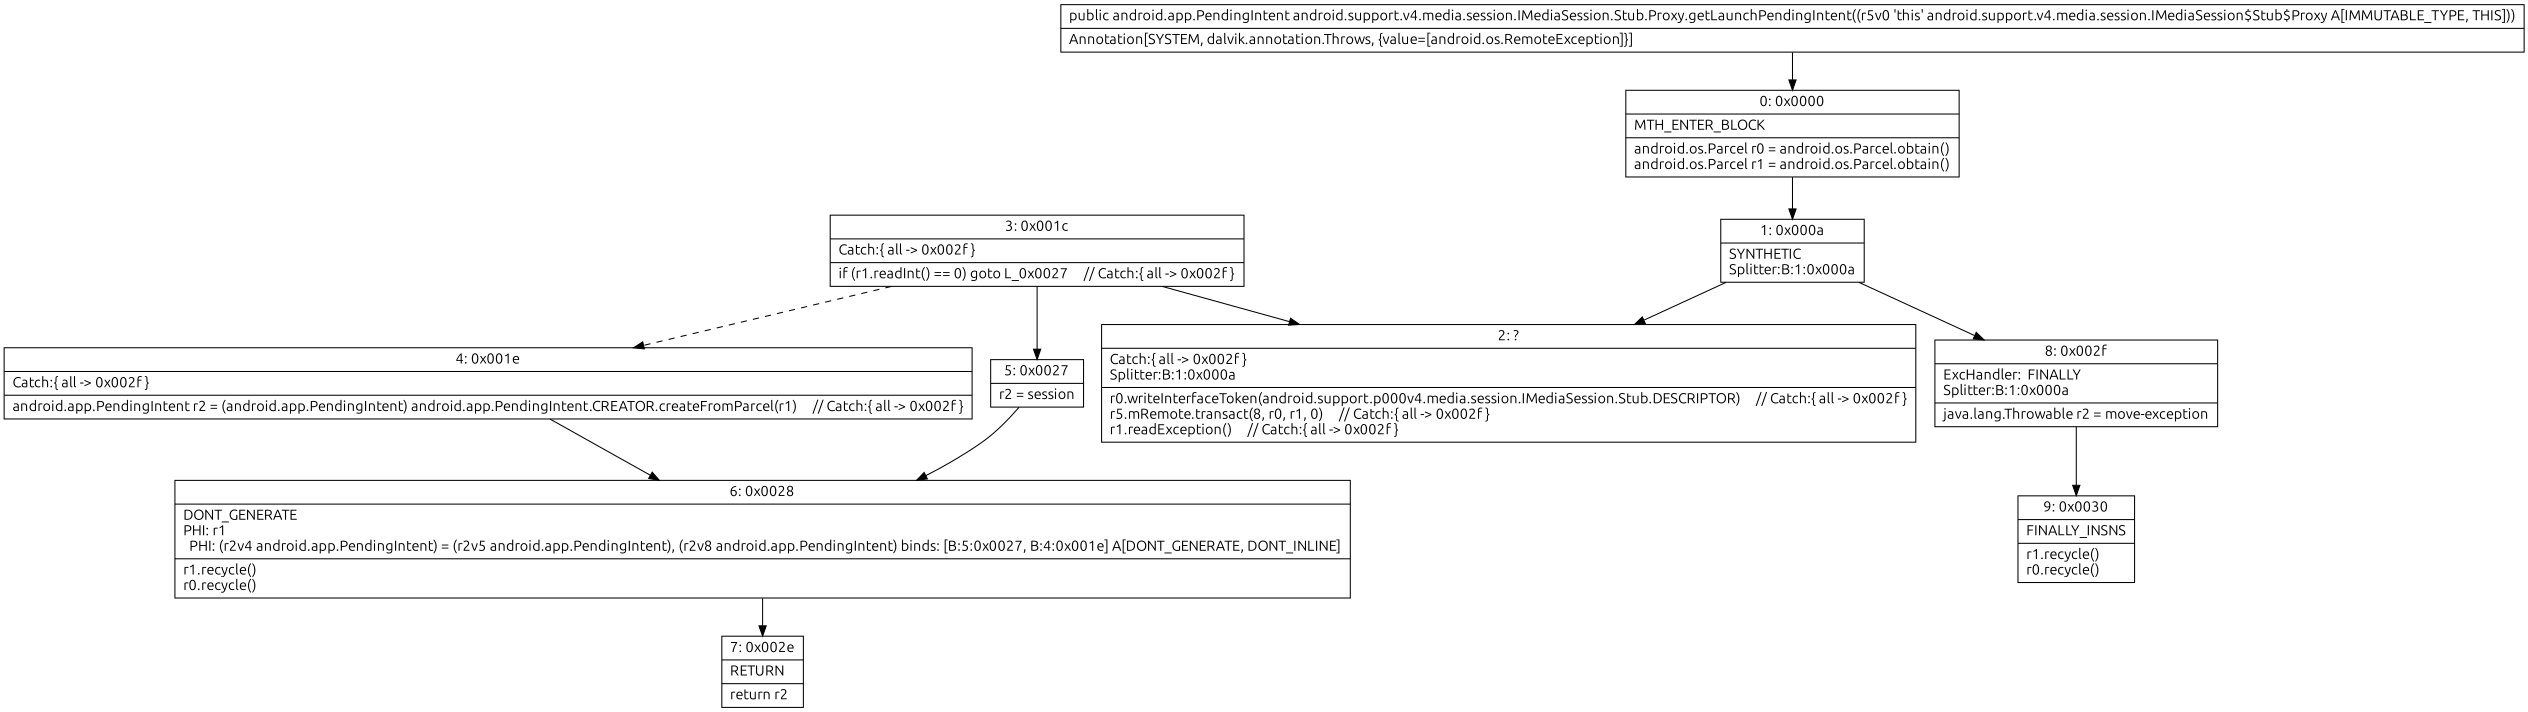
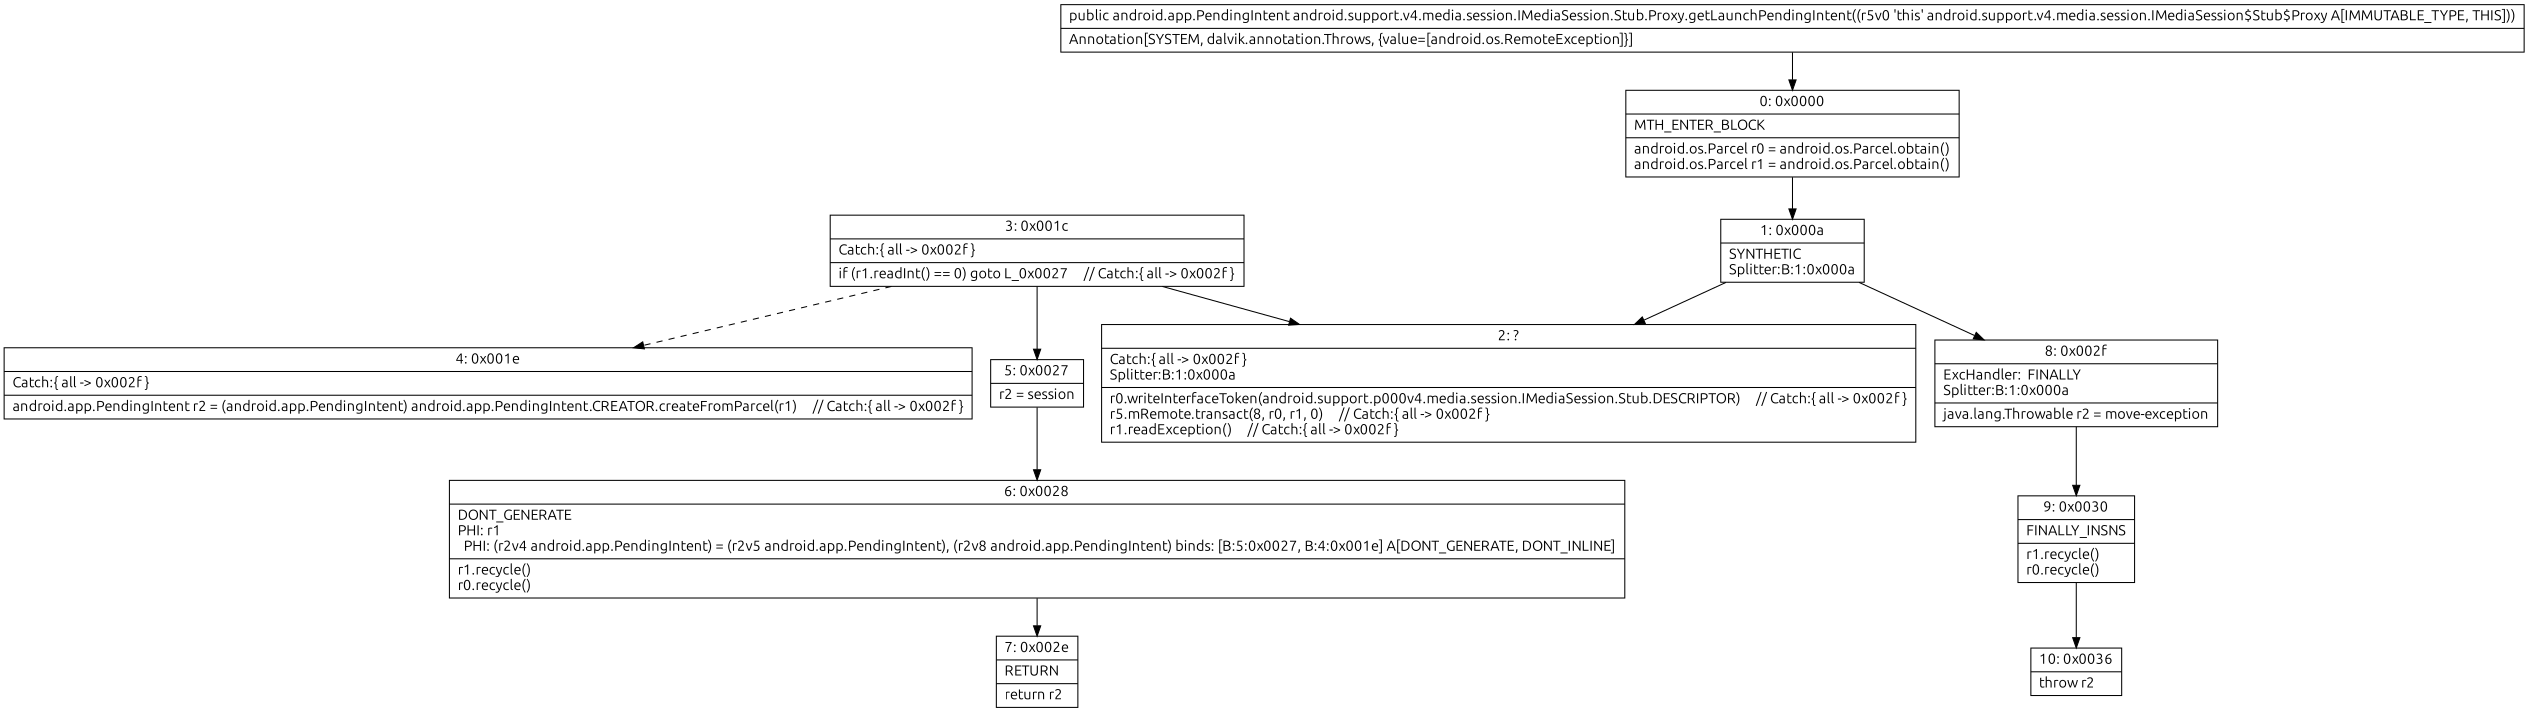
(600, 447) -> none
none -> (2076, 672)
